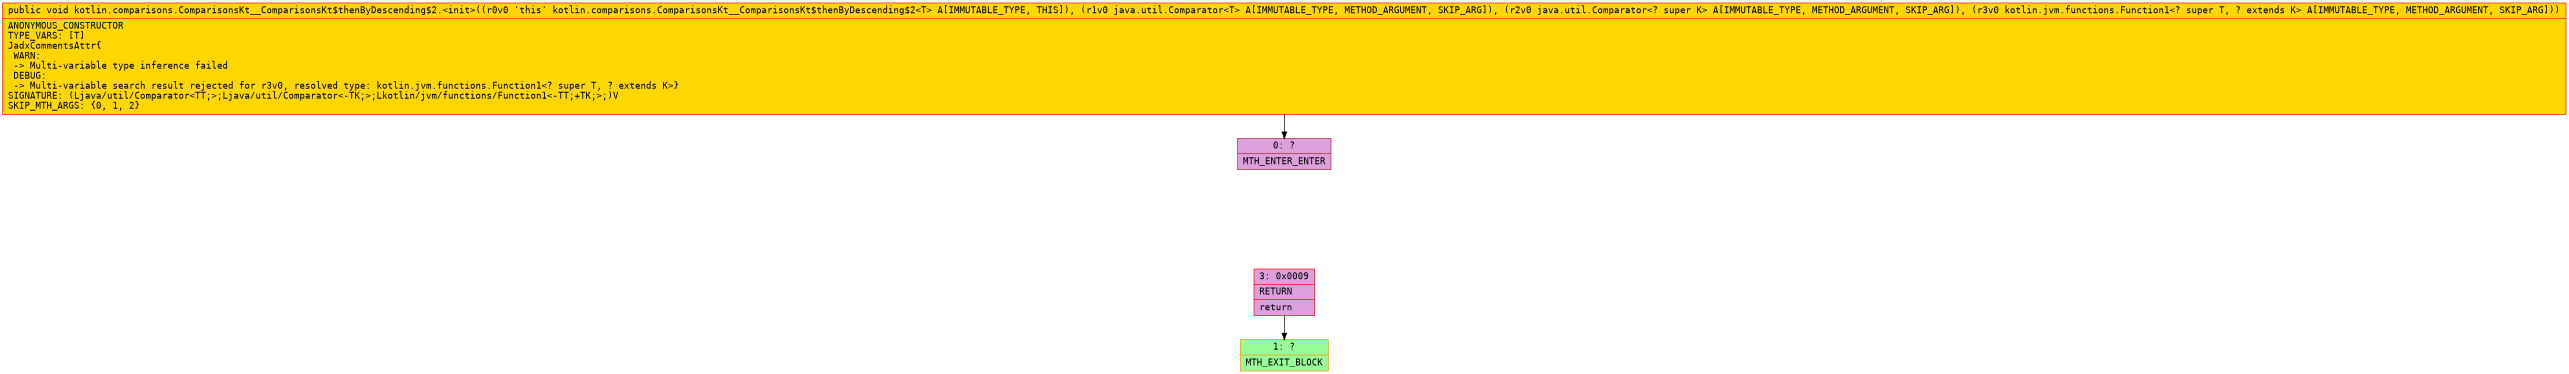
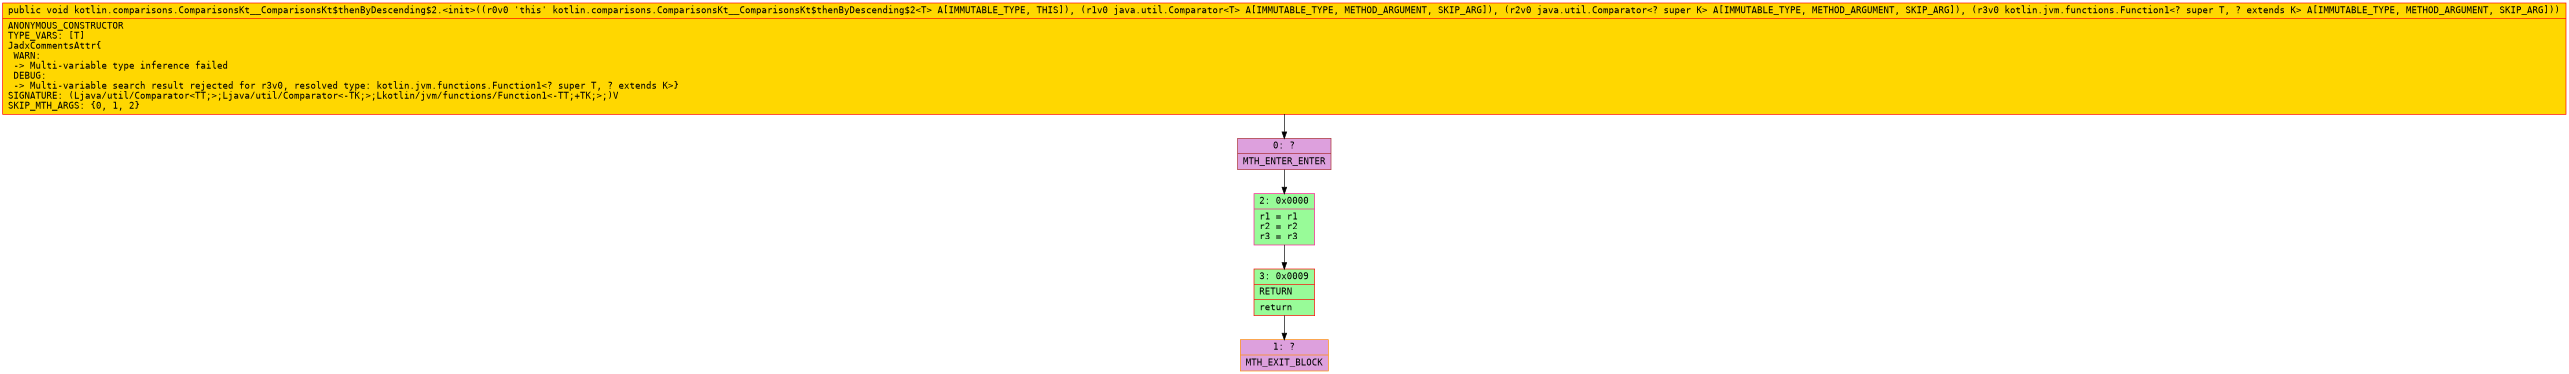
none -> (1284, 219)
(1284, 292) -> (1284, 292)
(1284, 355) -> (1284, 355)
